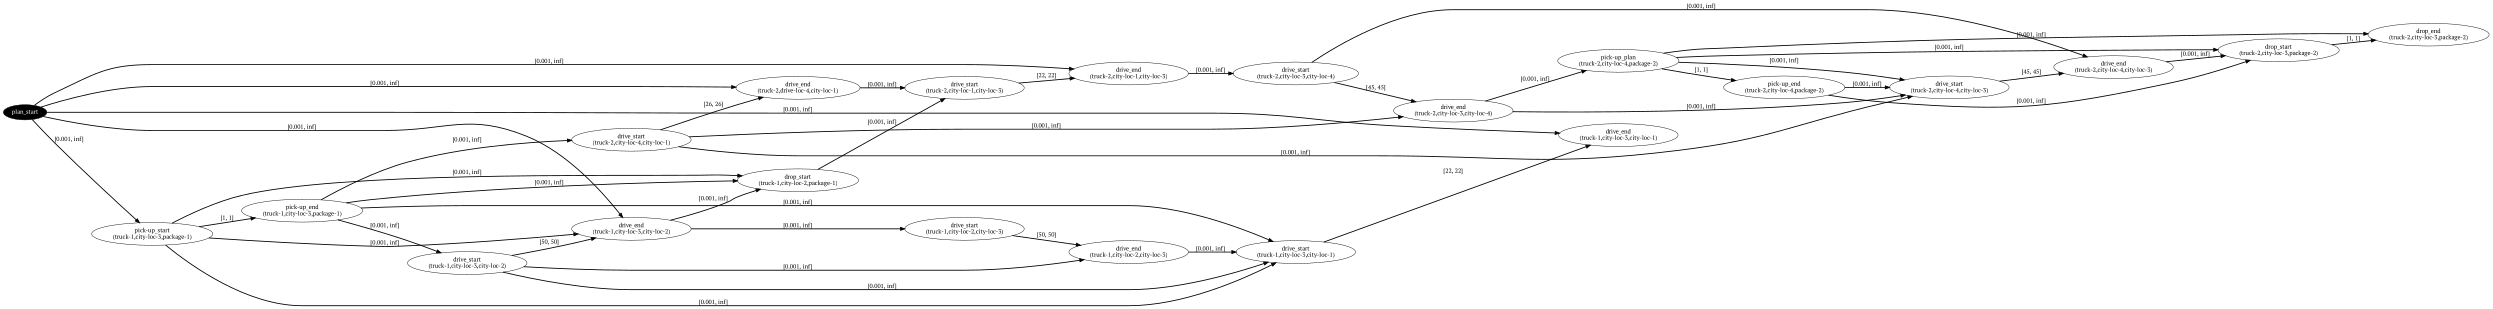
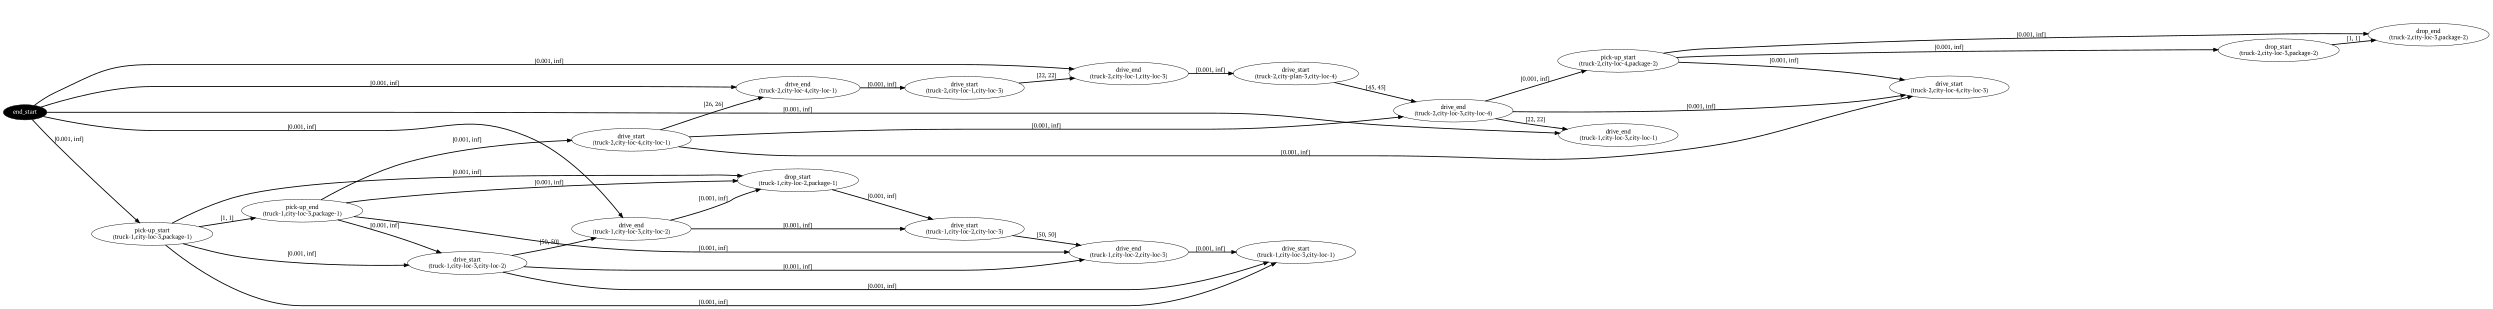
(1618, 61) -> (1618, 61)
(2114, 67) -> none
(1296, 73) -> (1296, 73)
(1784, 87) -> none
(798, 88) -> (798, 88)
(25, 112) -> (25, 112)
(879, 135) -> (880, 204)
(1455, 194) -> (1529, 124)
(818, 206) -> (708, 252)
(391, 246) -> (293, 262)
